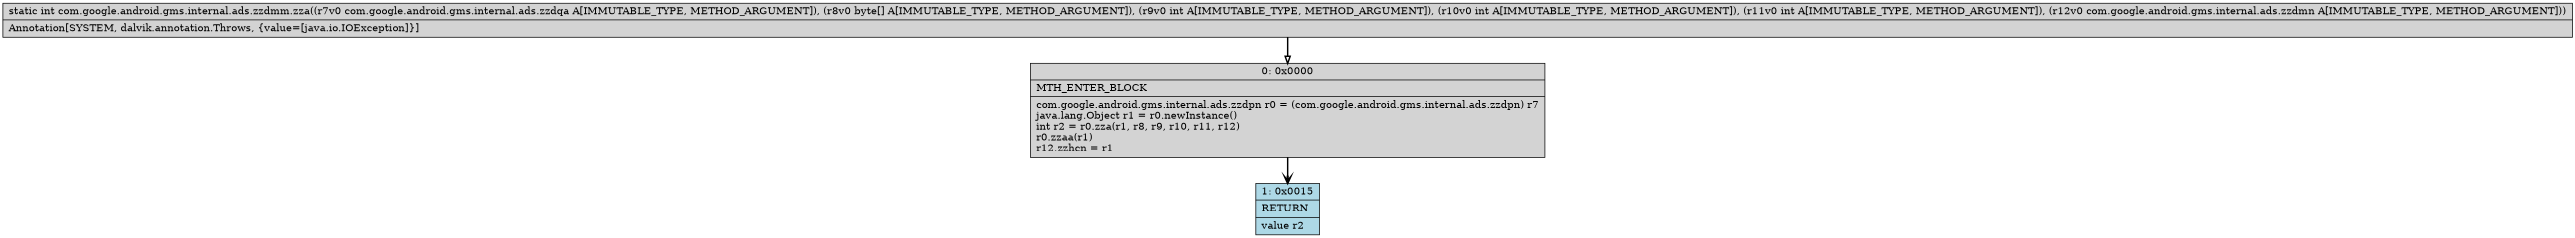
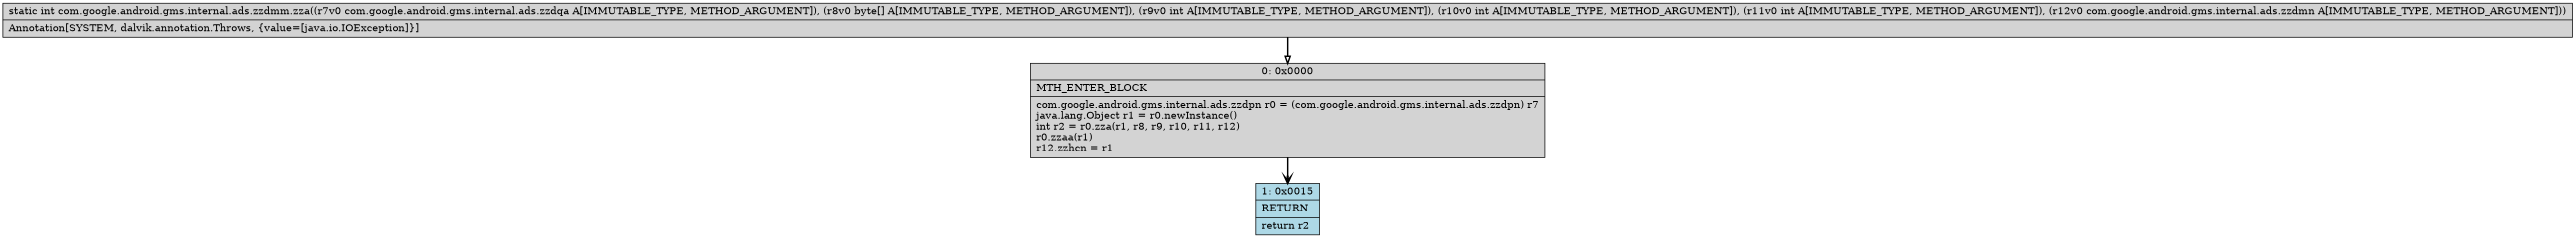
(1283, 226) -> (1286, 226)
